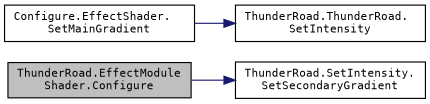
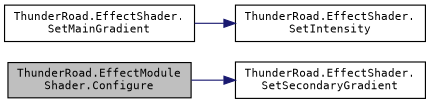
(100, 23) -> (100, 23)
(330, 23) -> (330, 23)
(330, 80) -> (330, 80)
